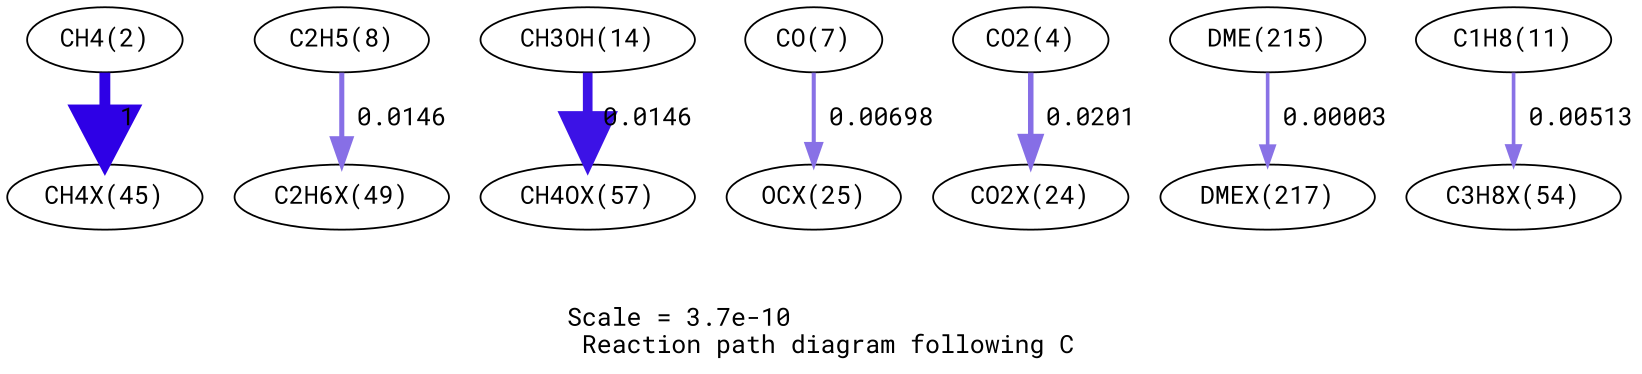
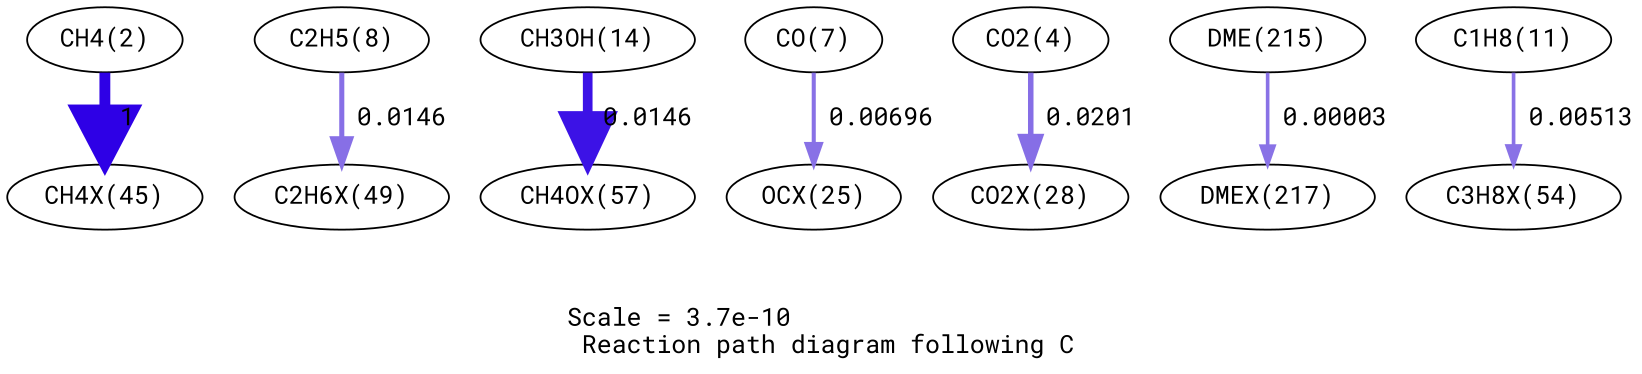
(874, 118) -> (874, 118)
(1031, 197) -> (1031, 197)
